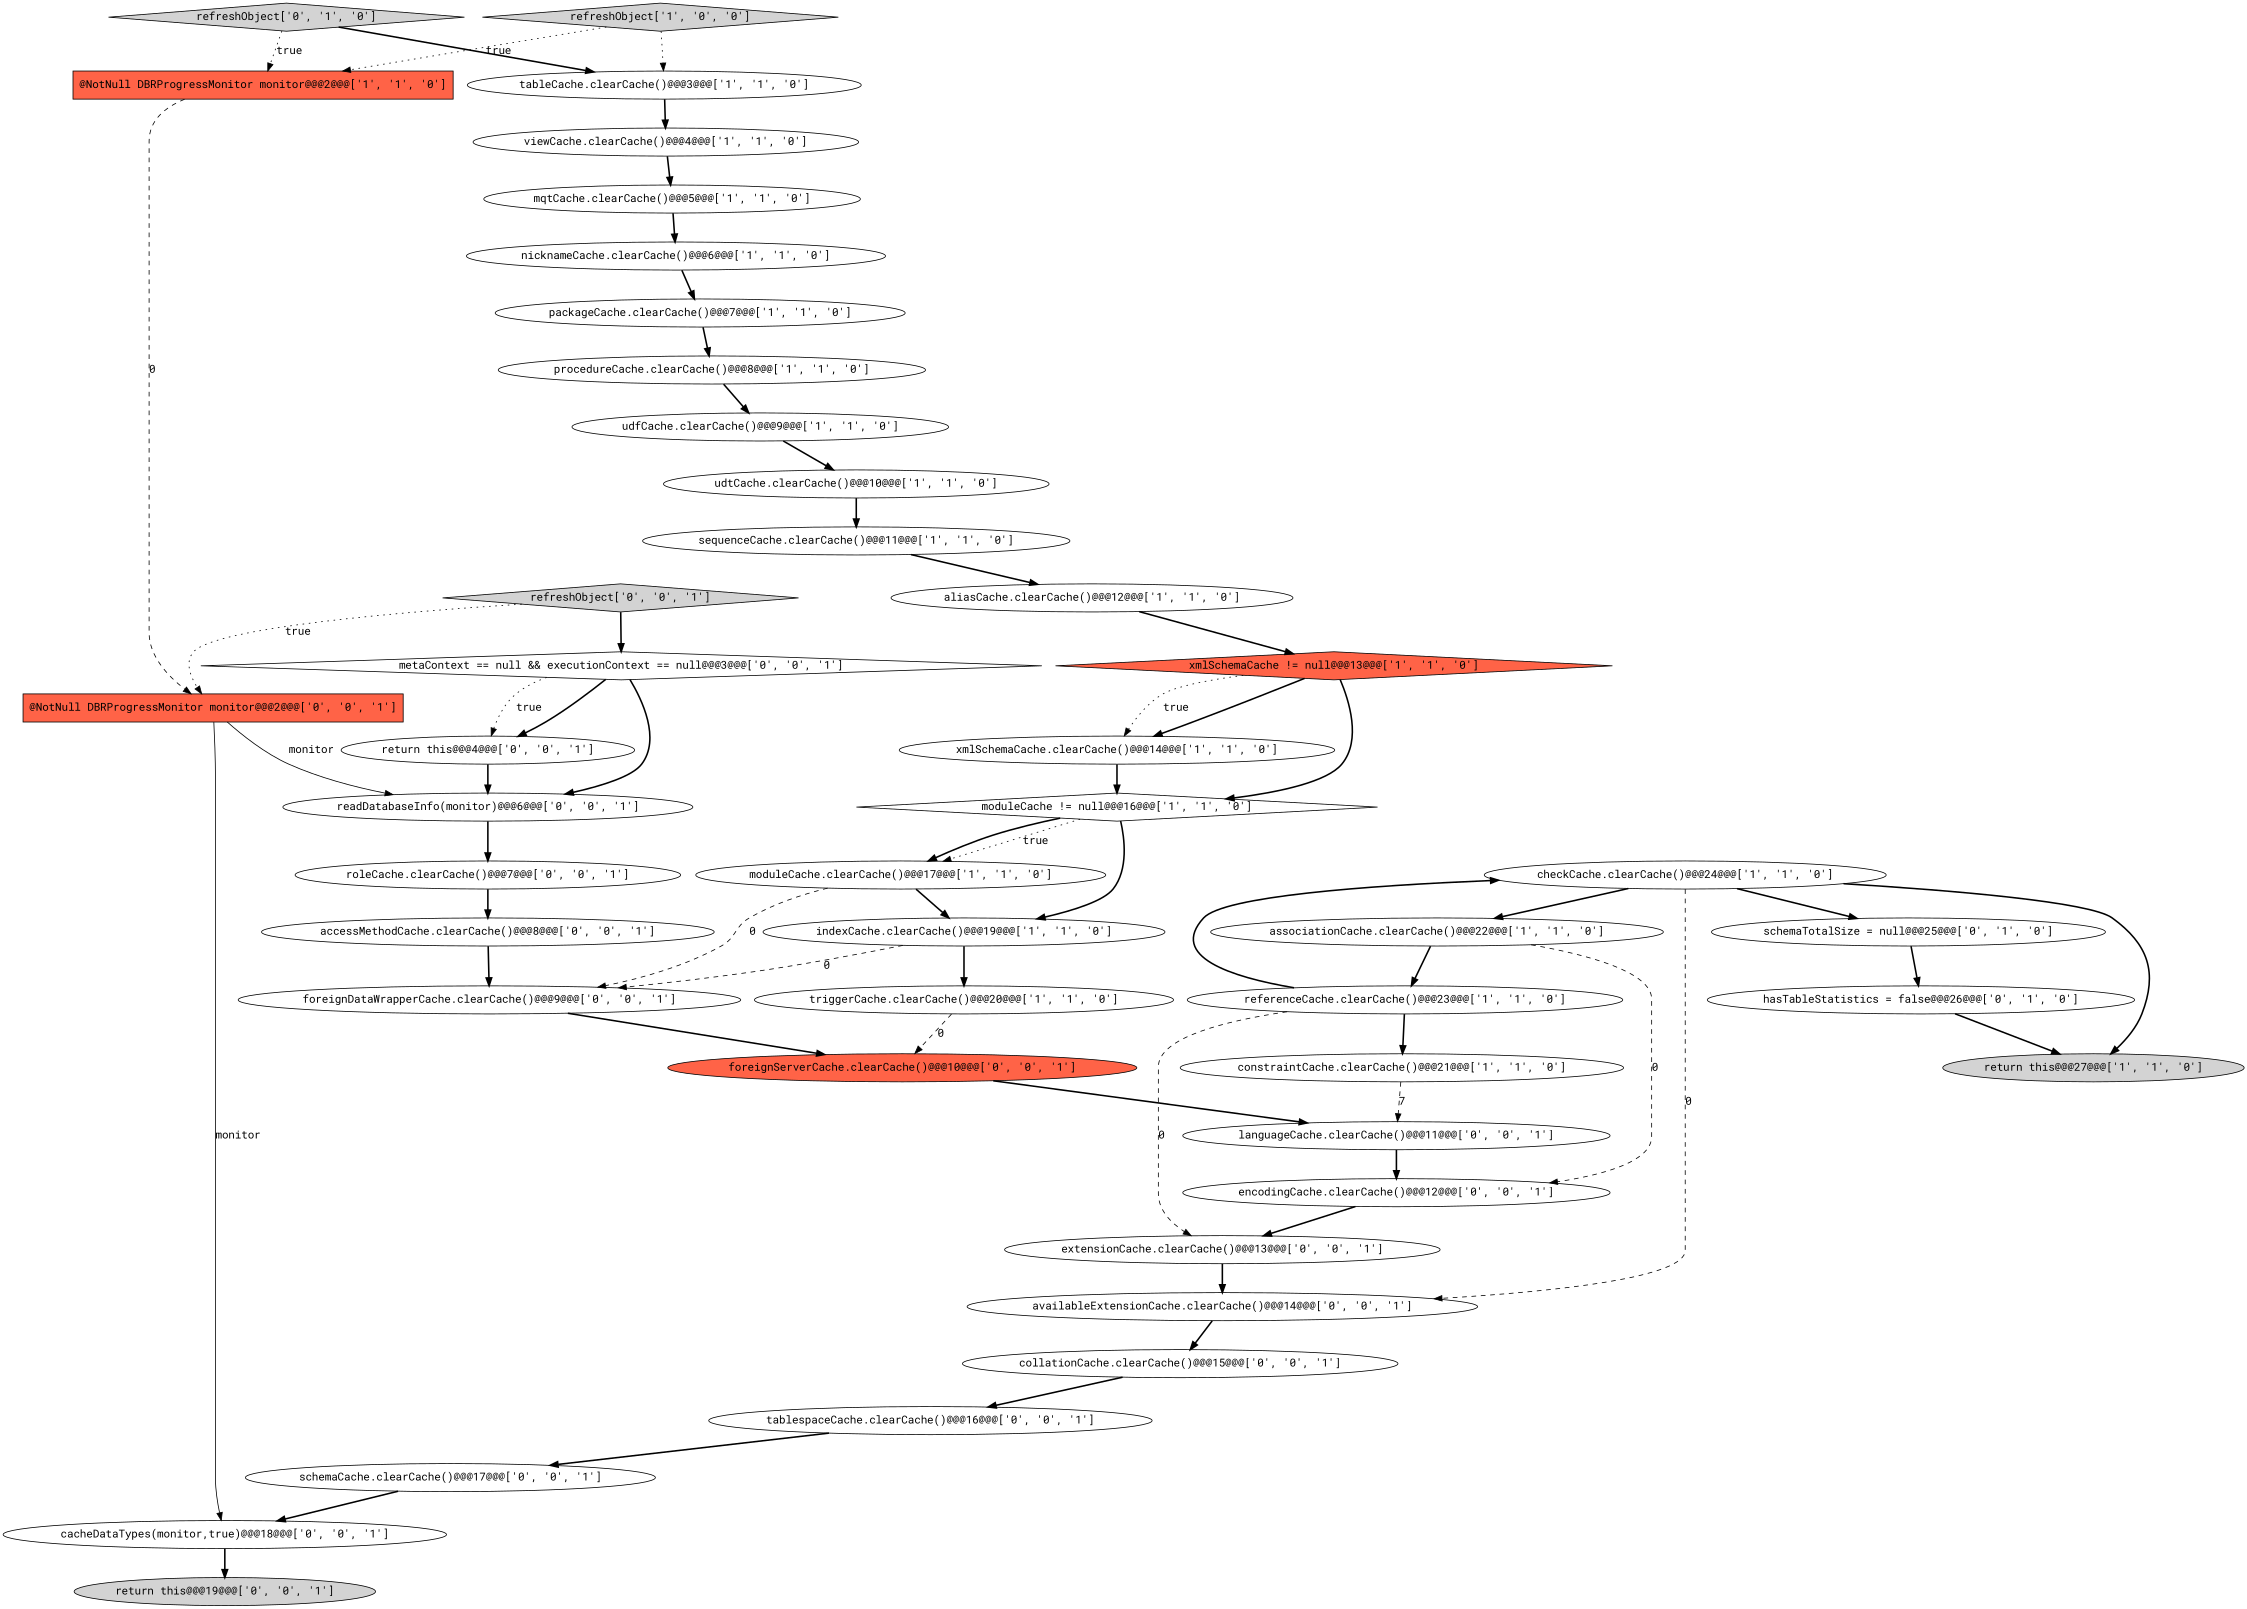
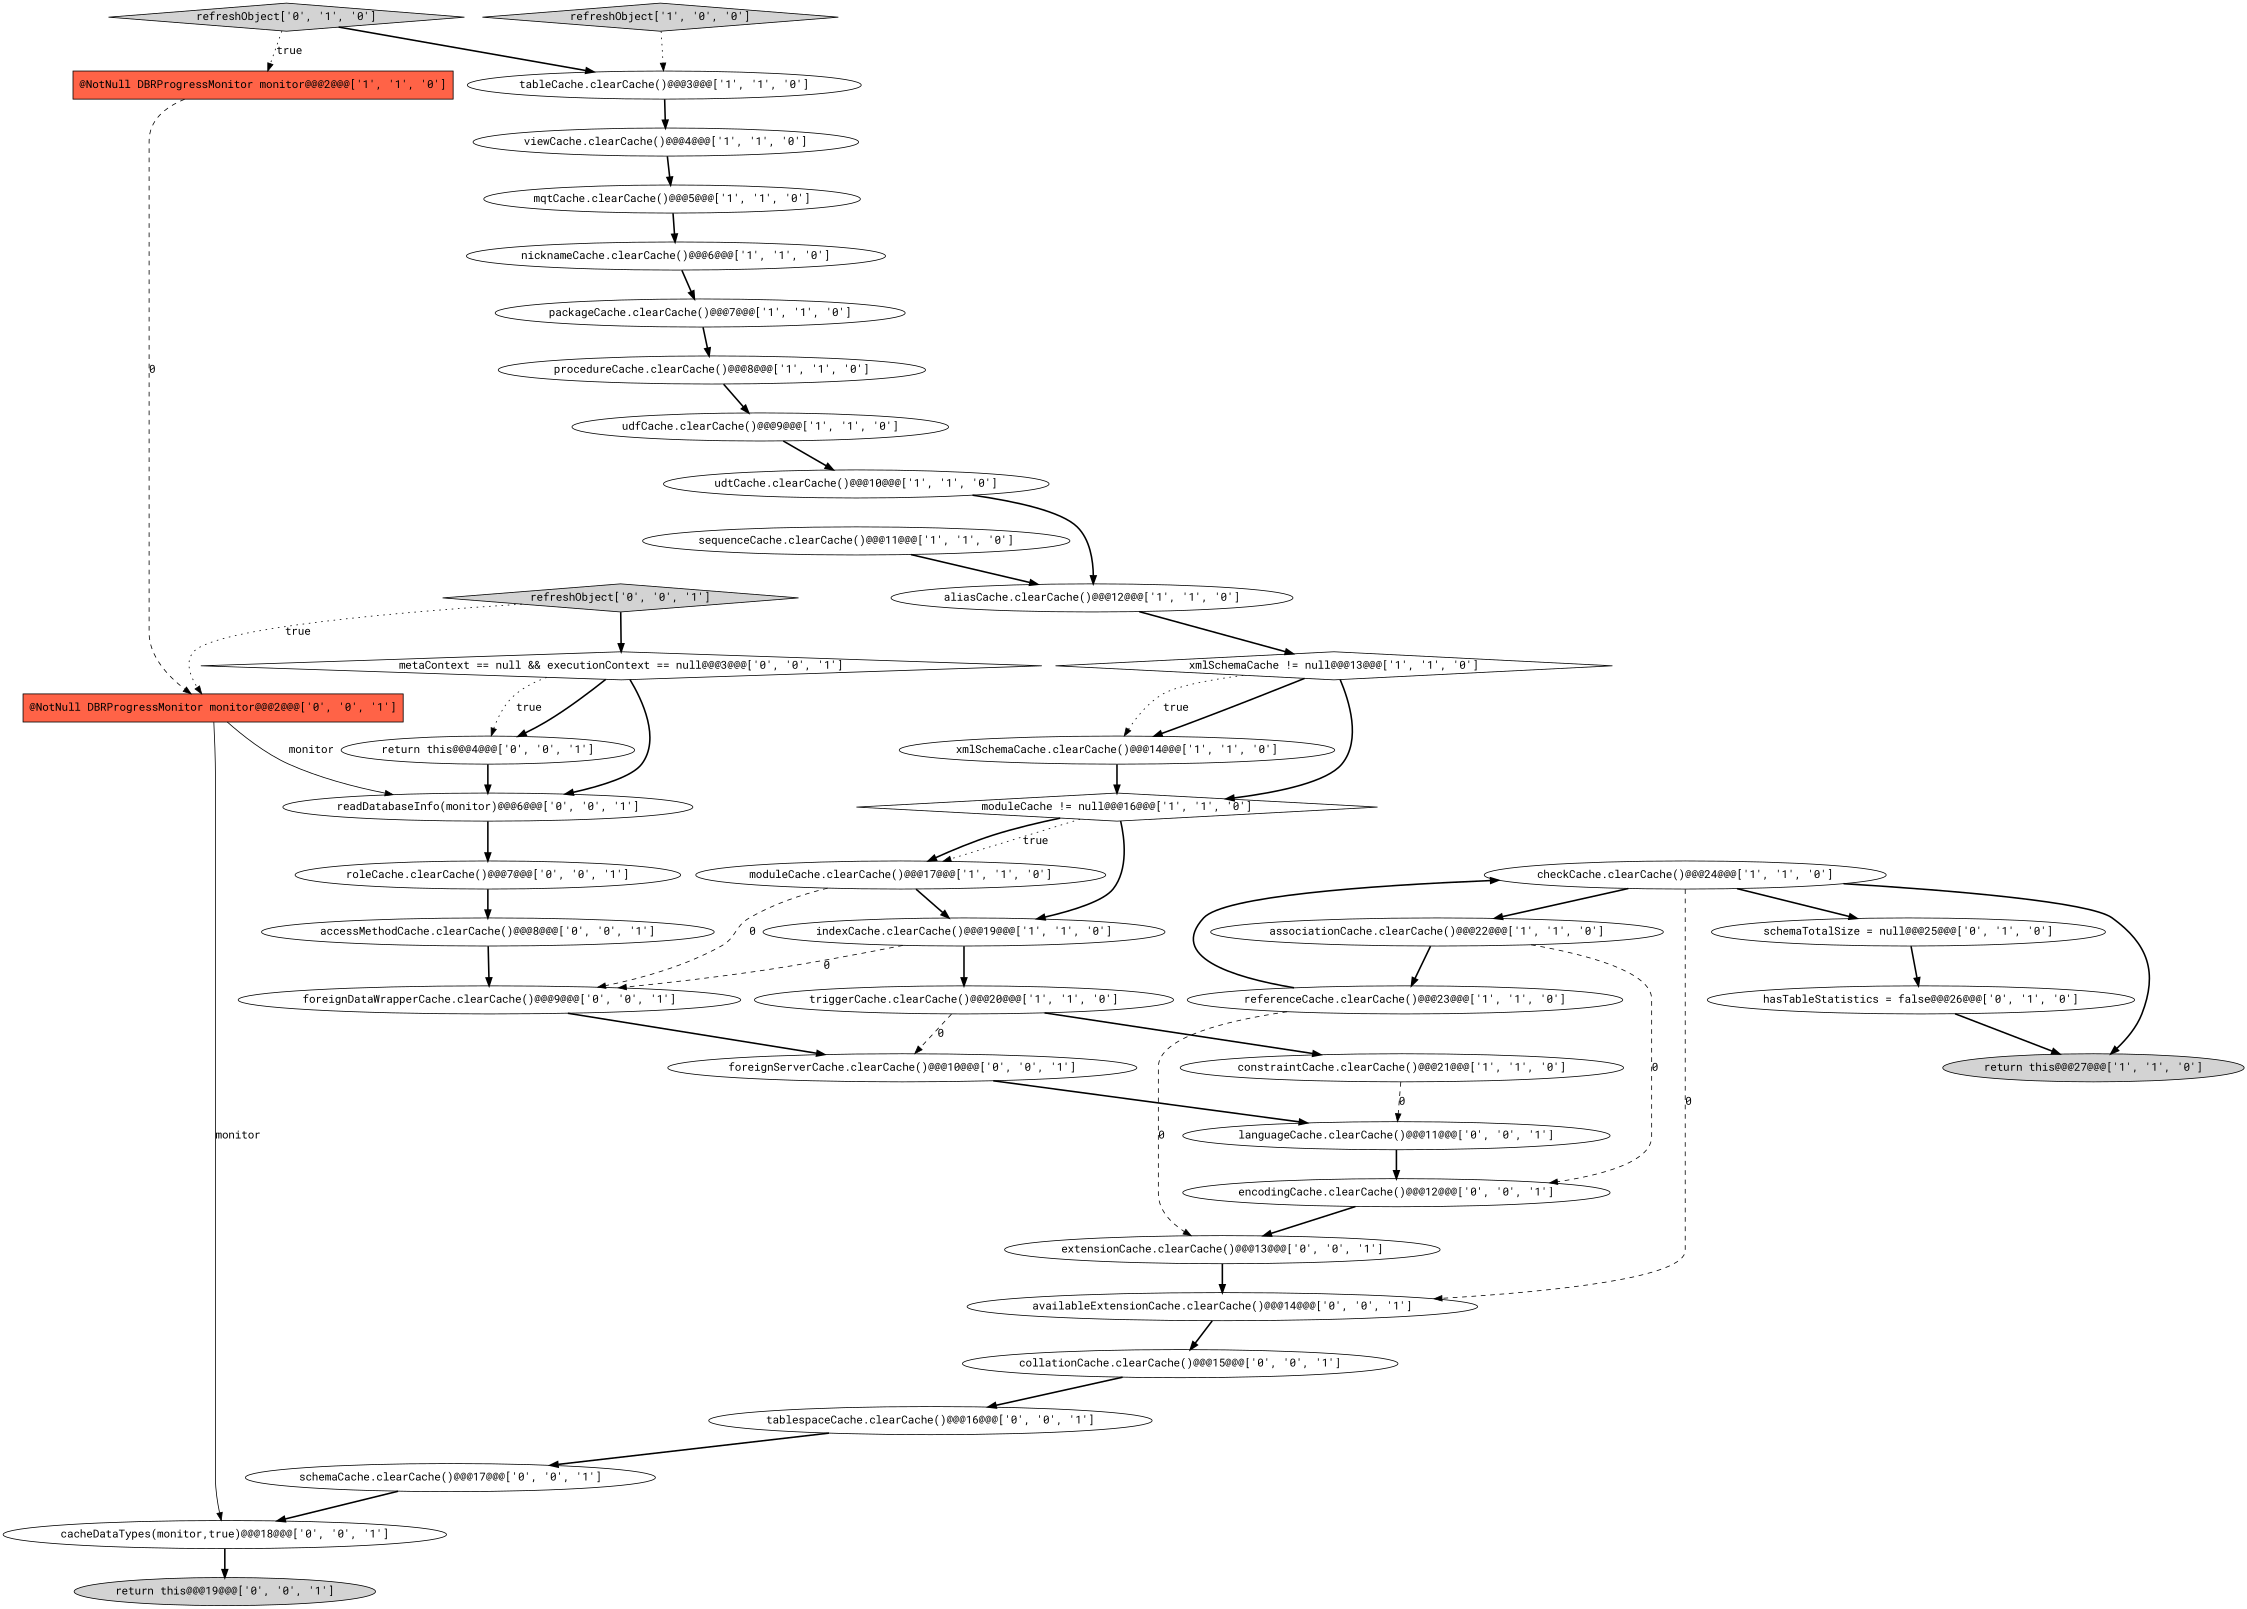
(485, 47) -> none
(856, 509) -> (1052, 513)
(1334, 666) -> (1334, 666)
(1404, 1030) -> (1179, 1033)
(902, 1068) -> (902, 1068)
(1402, 1102) -> (1402, 1102)
